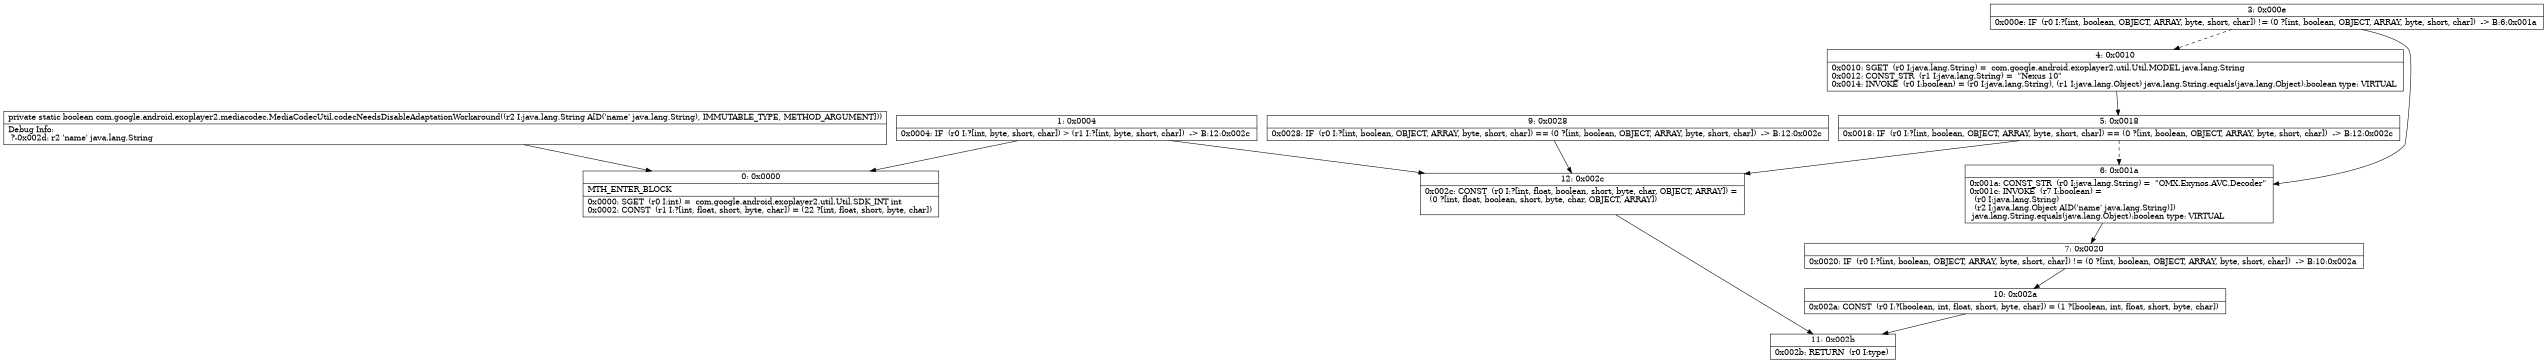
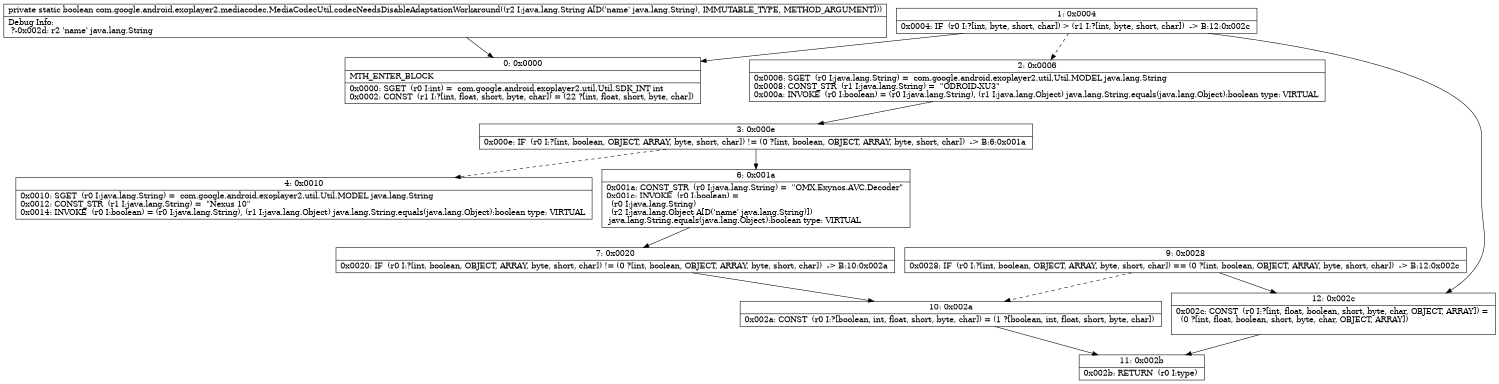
none -> (1037, 81)
(2119, 128) -> none
(2037, 192) -> (674, 196)
none -> (1071, 286)
